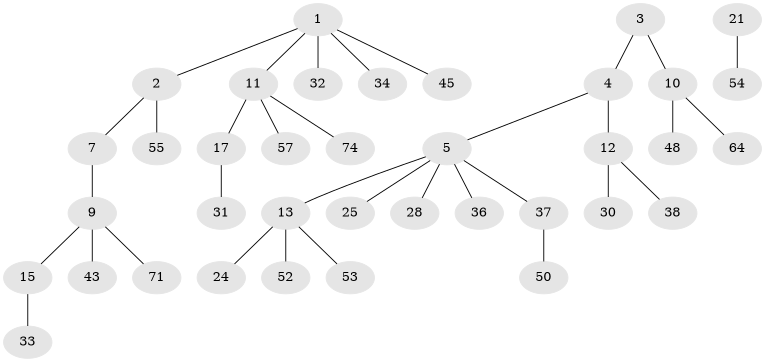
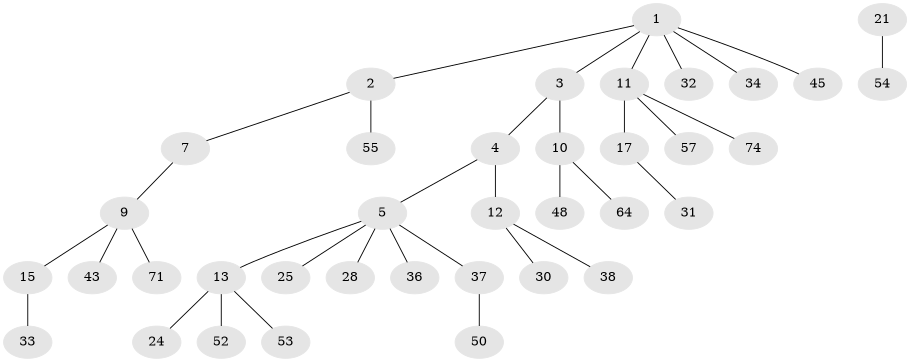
none -> (608, 52)
